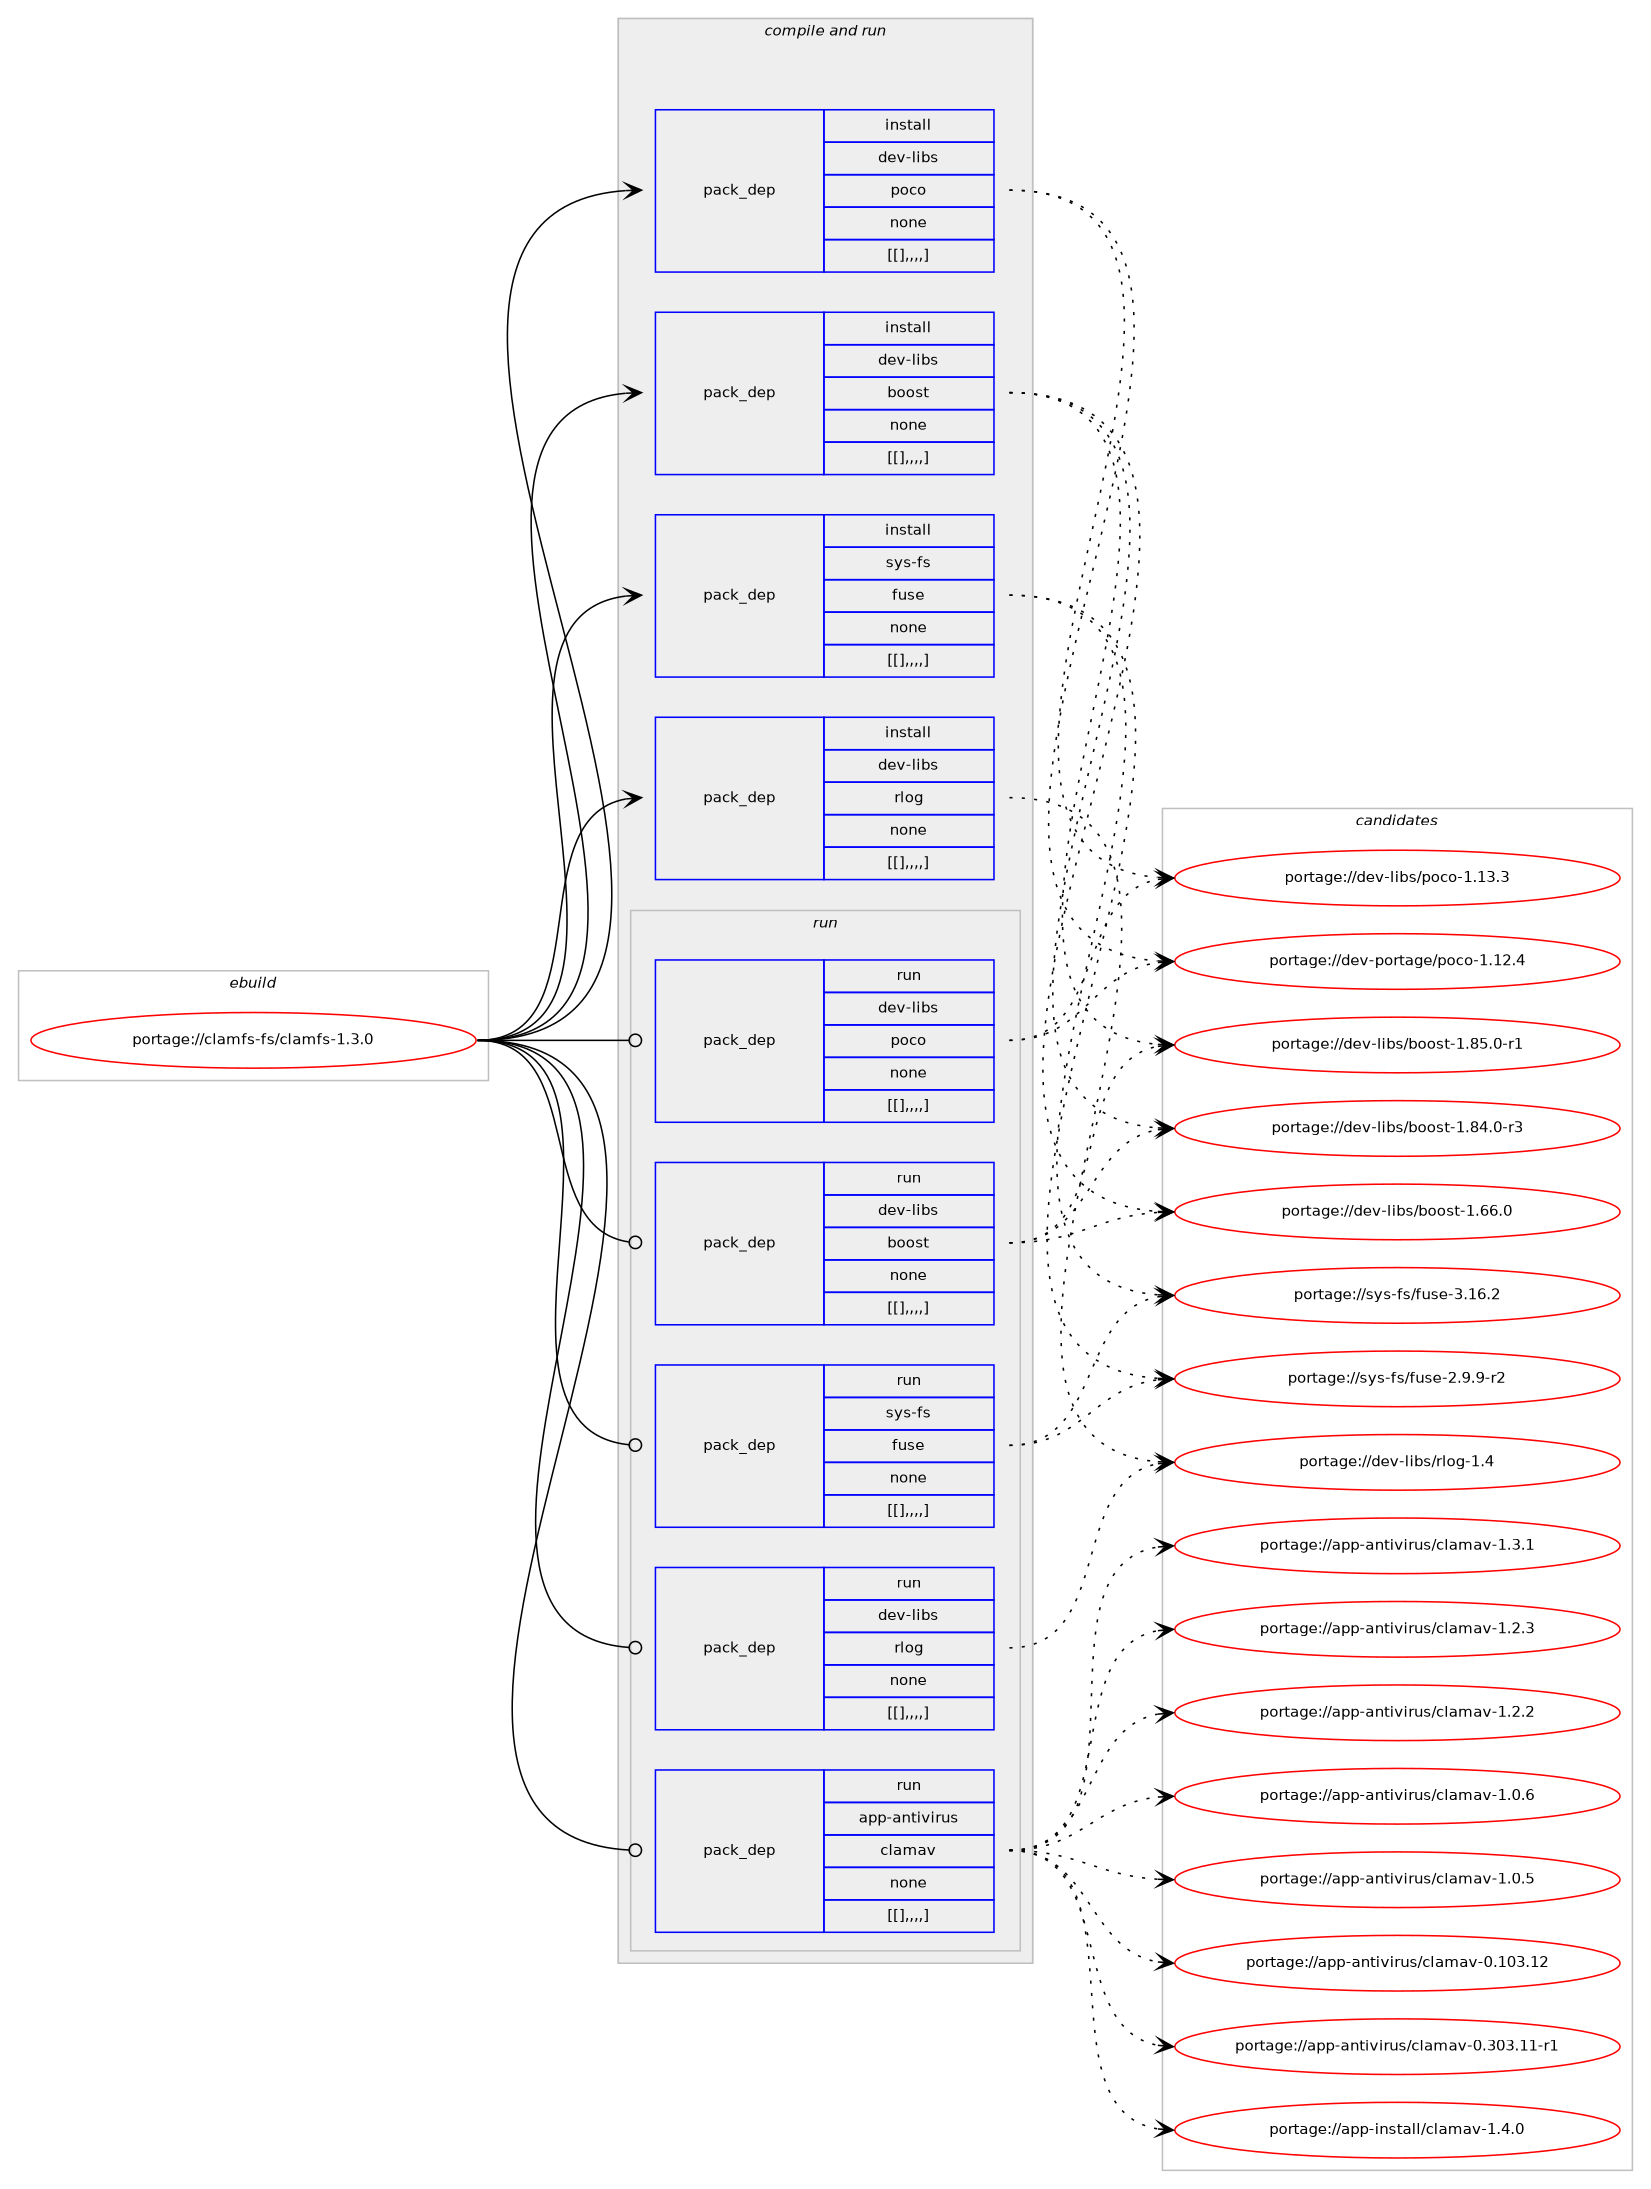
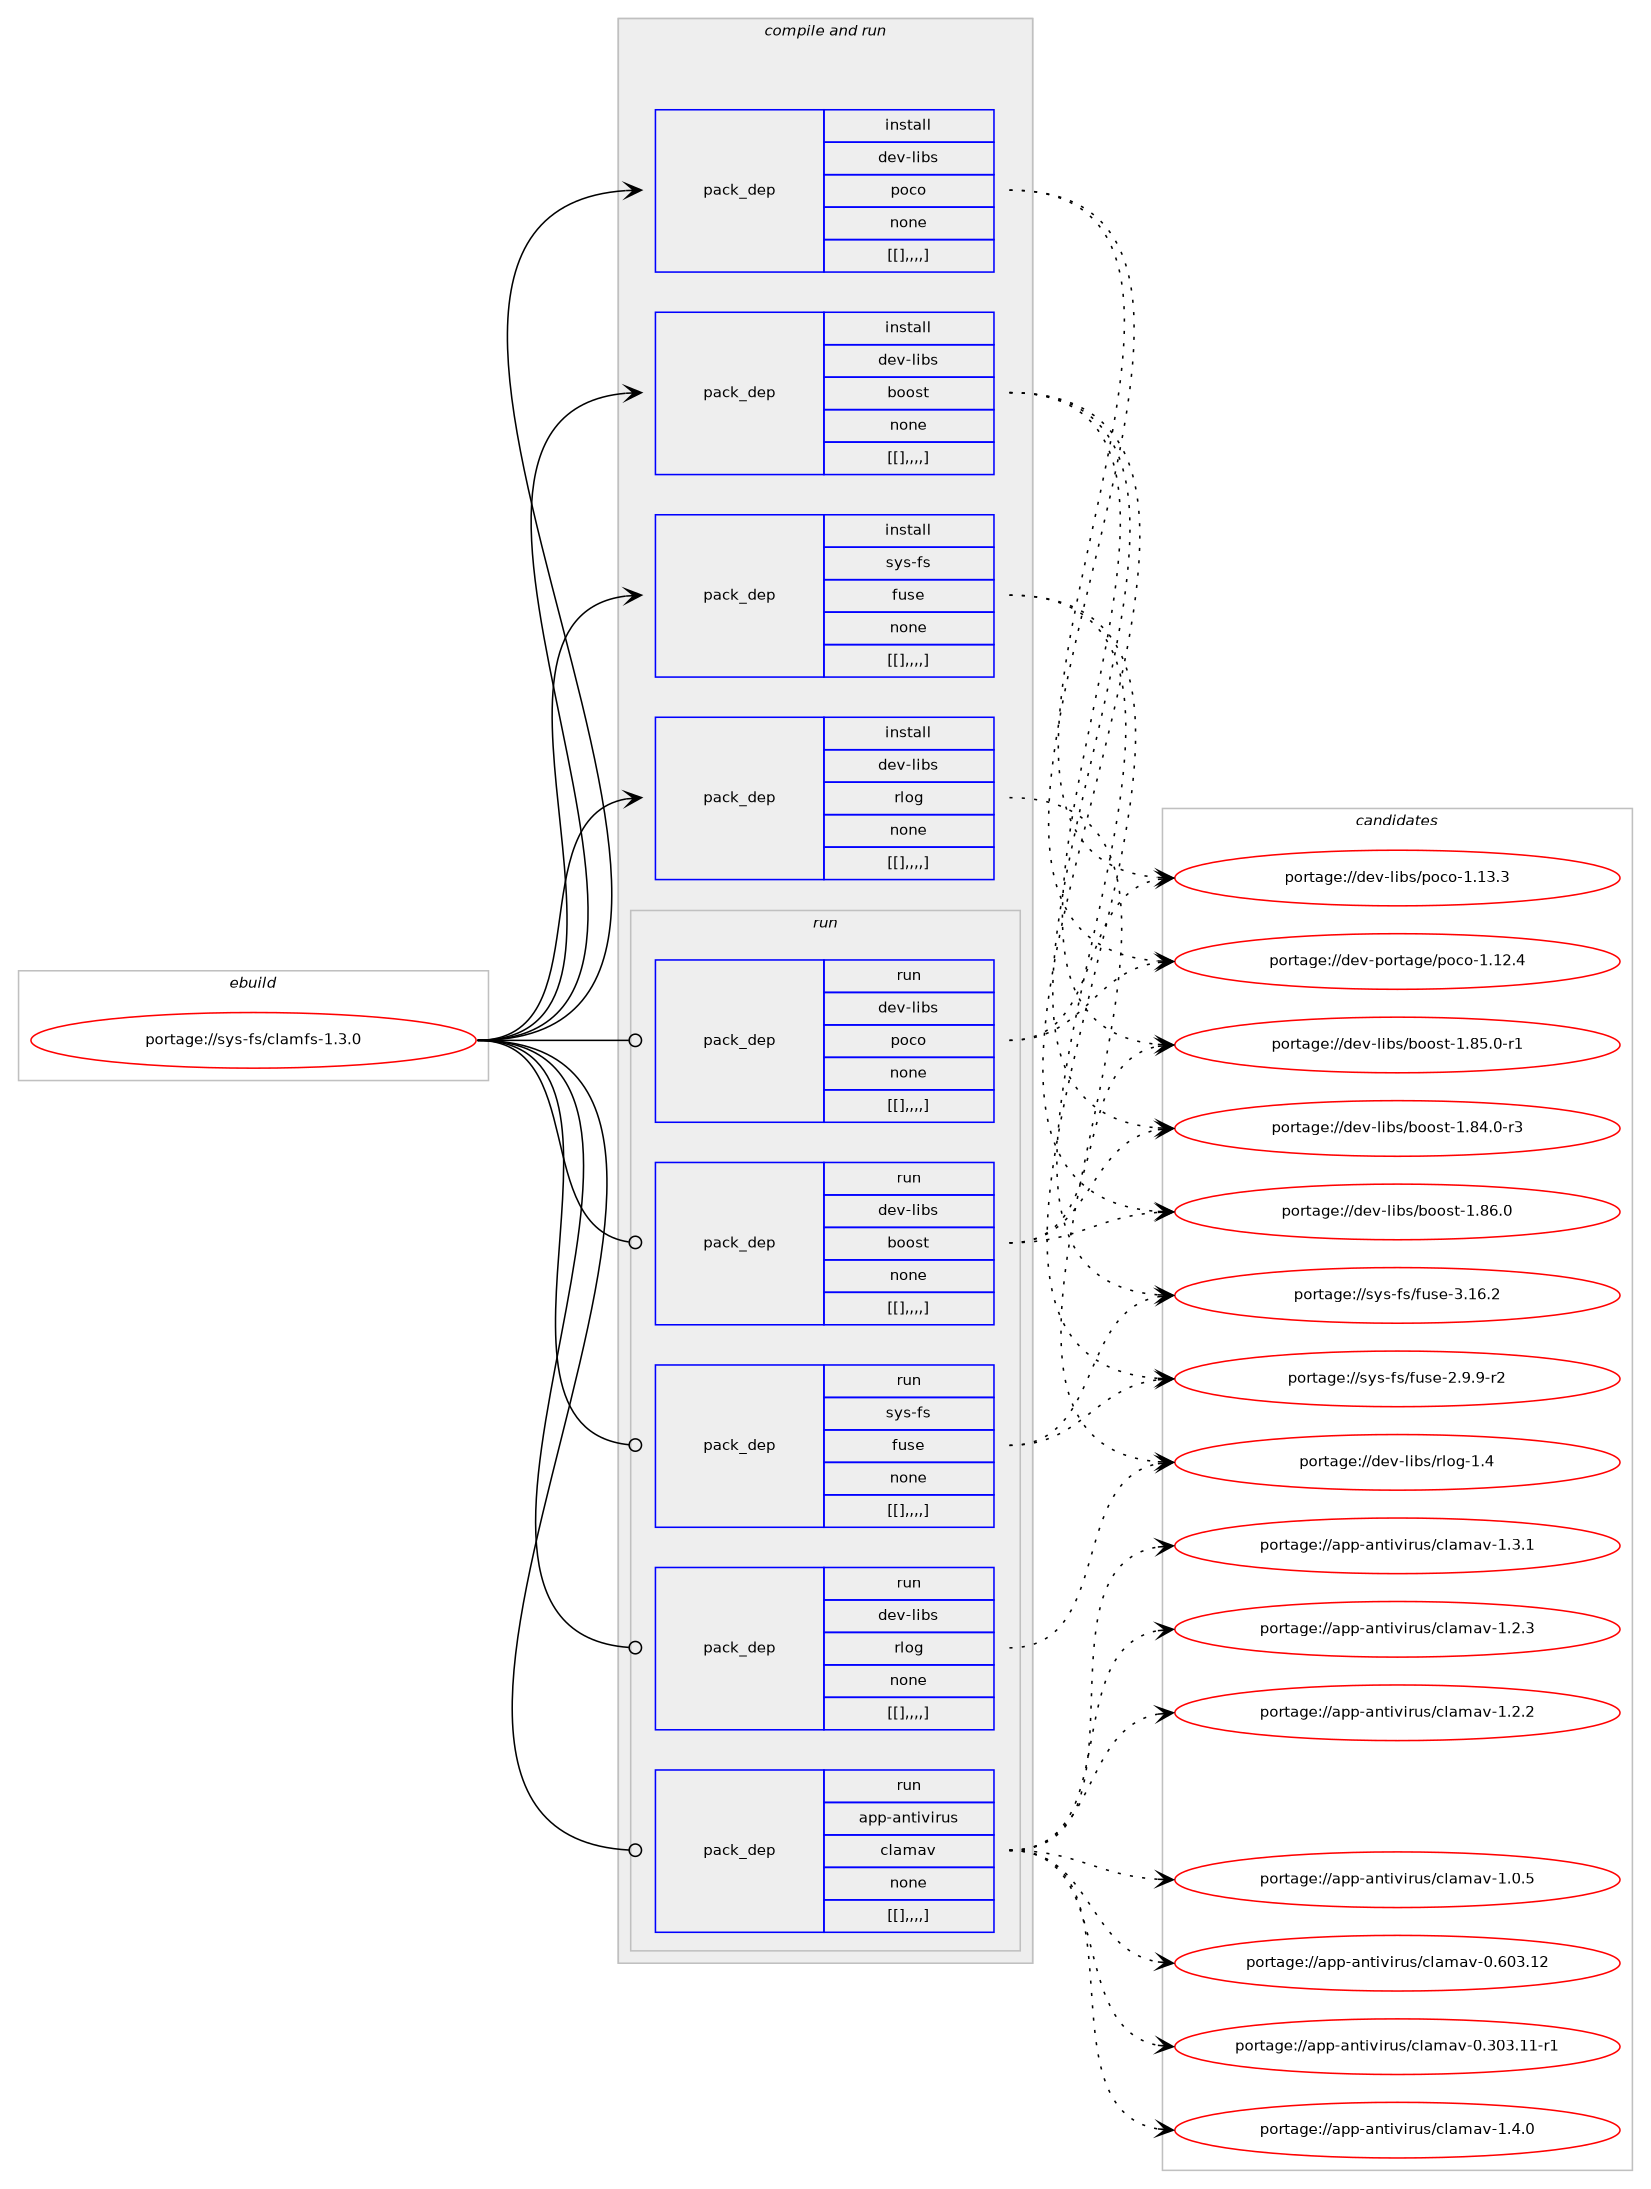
(254, 1040) -> (254, 1040)
(1397, 1212) -> (1397, 1212)
(1397, 1796) -> none
(1397, 1963) -> (1397, 1963)
(1397, 2130) -> (1397, 2130)
